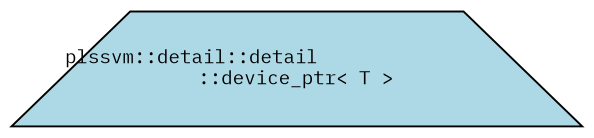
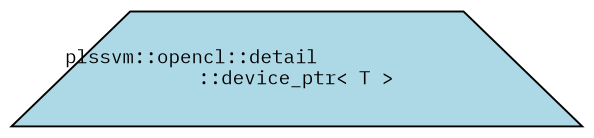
(297, 69) -> (297, 69)
